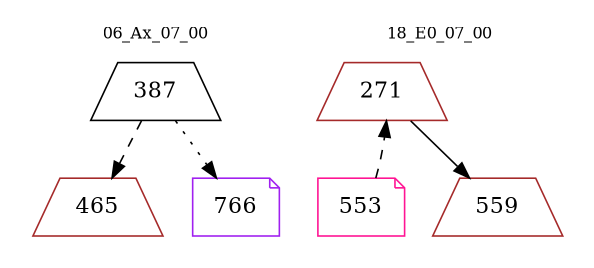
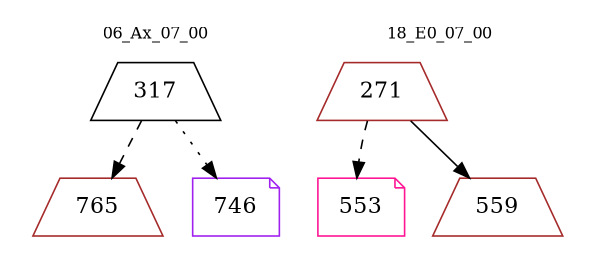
(156, 92) -> (156, 92)
(381, 158) -> (362, 141)
(98, 207) -> (98, 207)
(236, 207) -> (236, 207)
